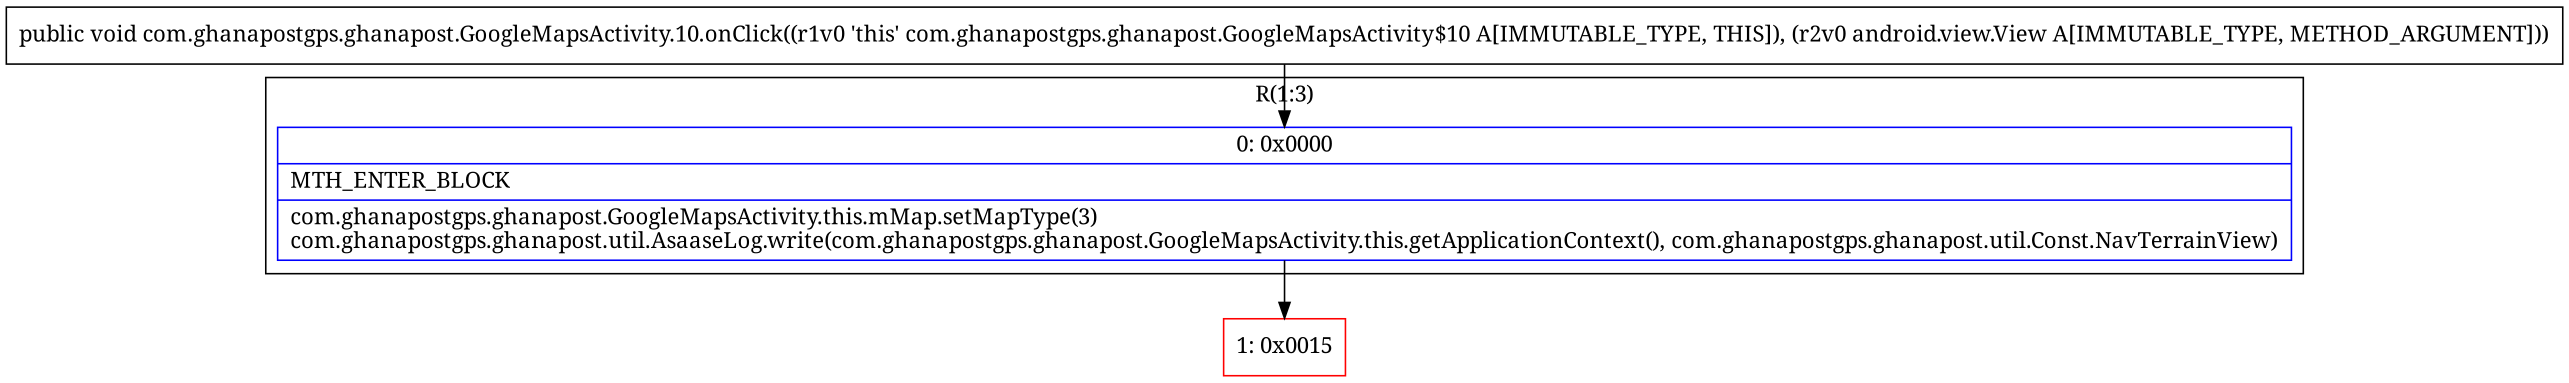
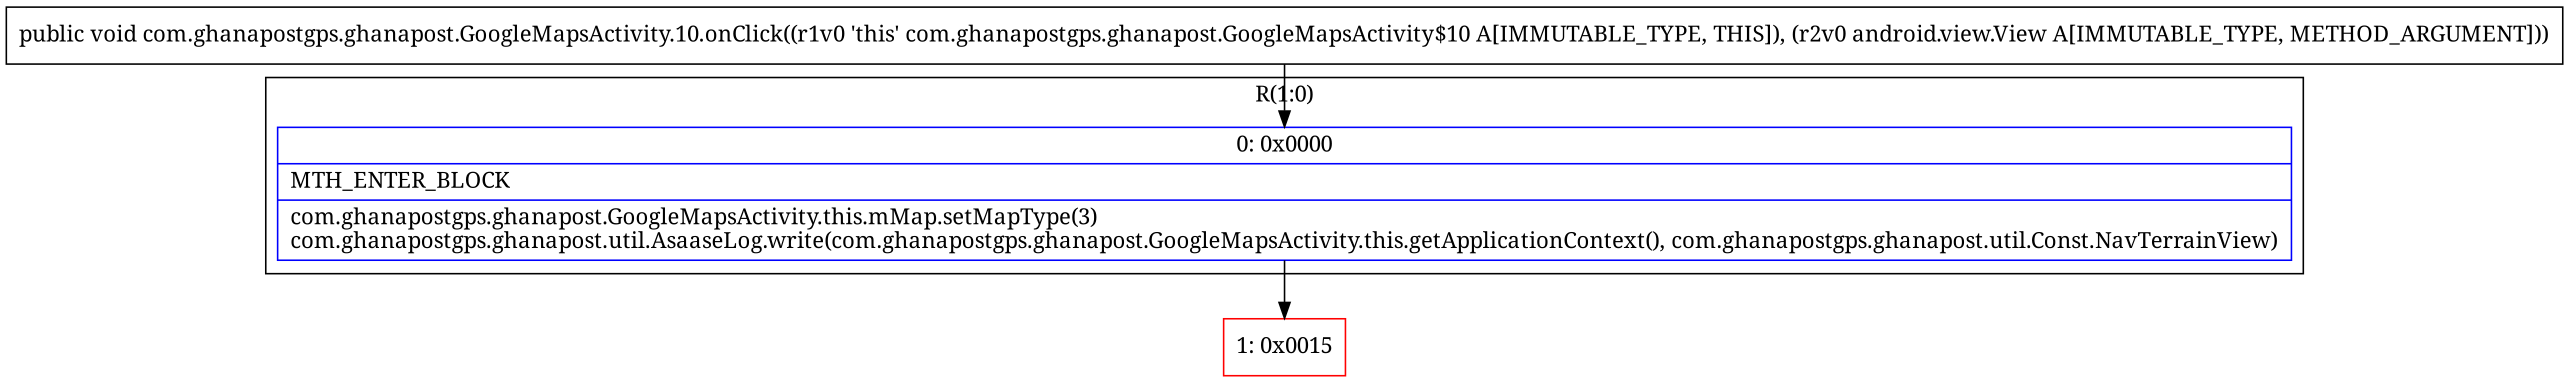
(1285, 96) -> (1285, 96)
